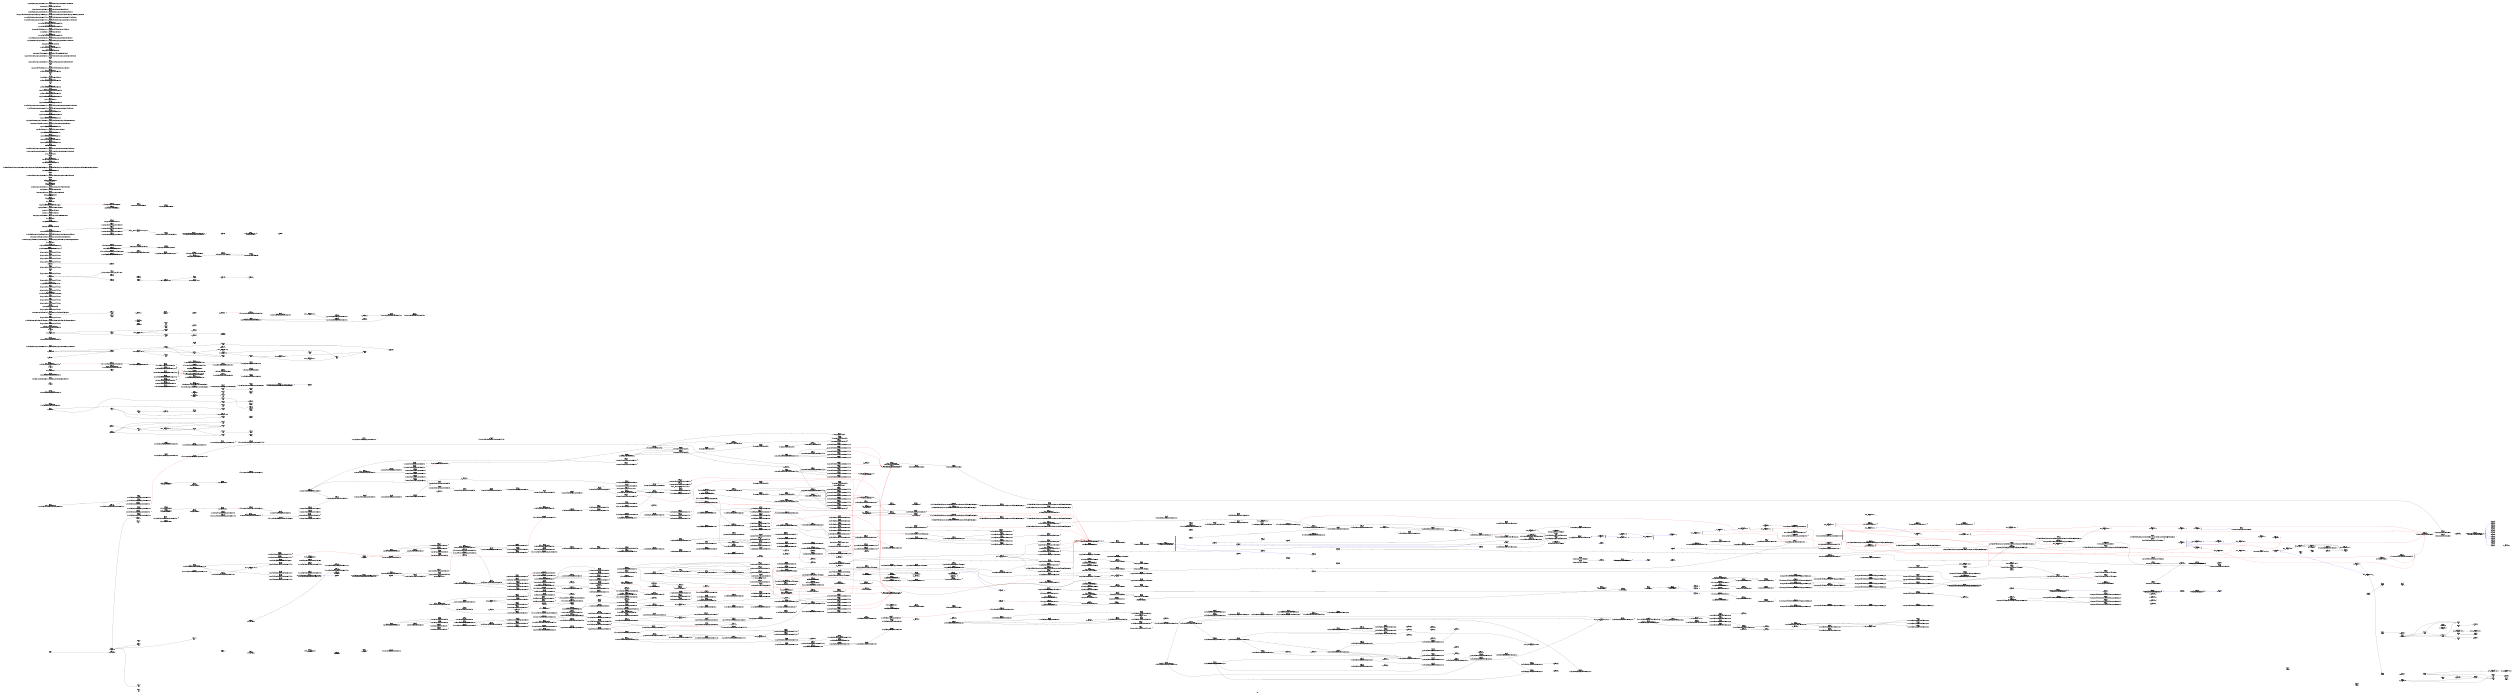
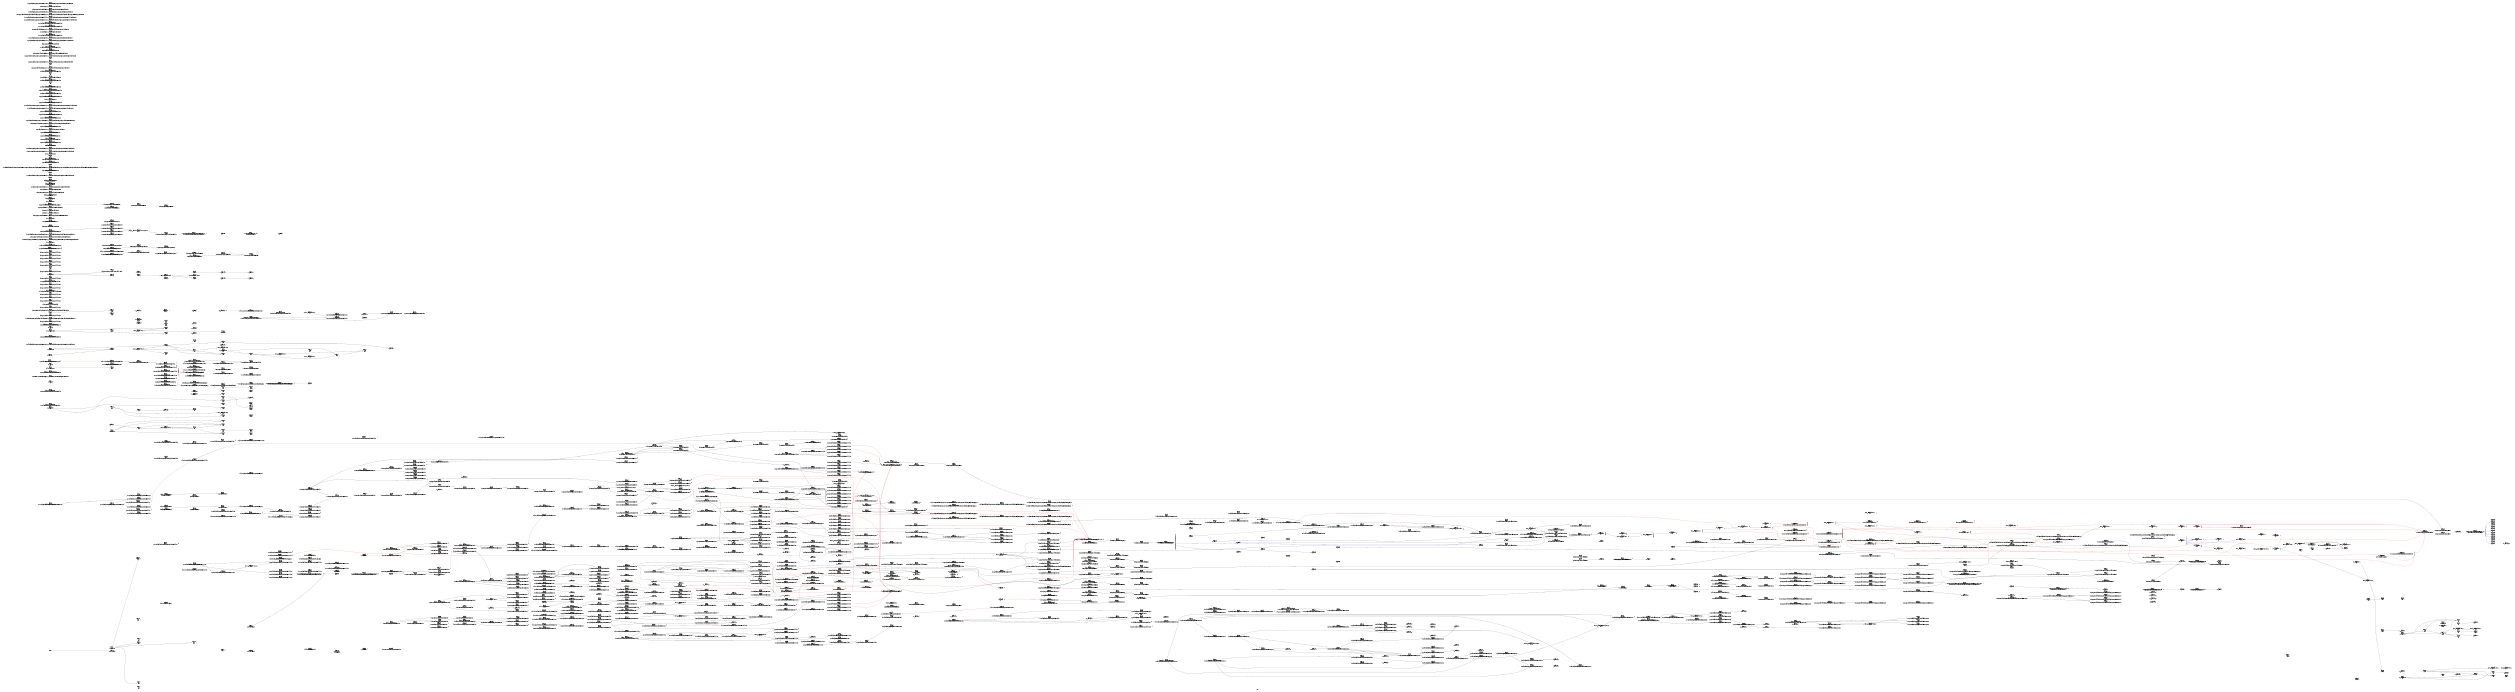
none -> (194, 272)
